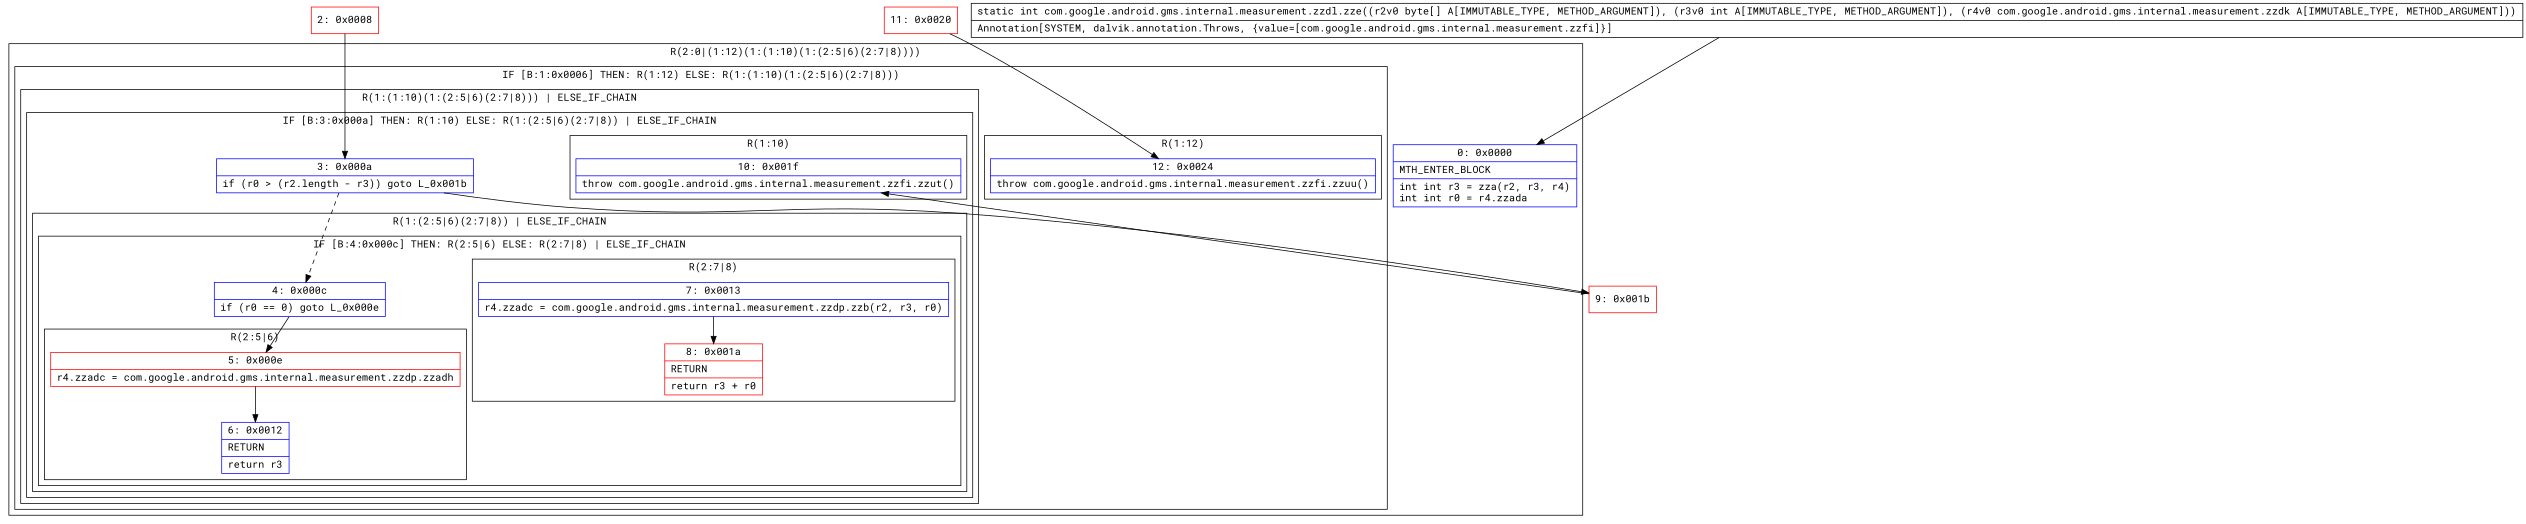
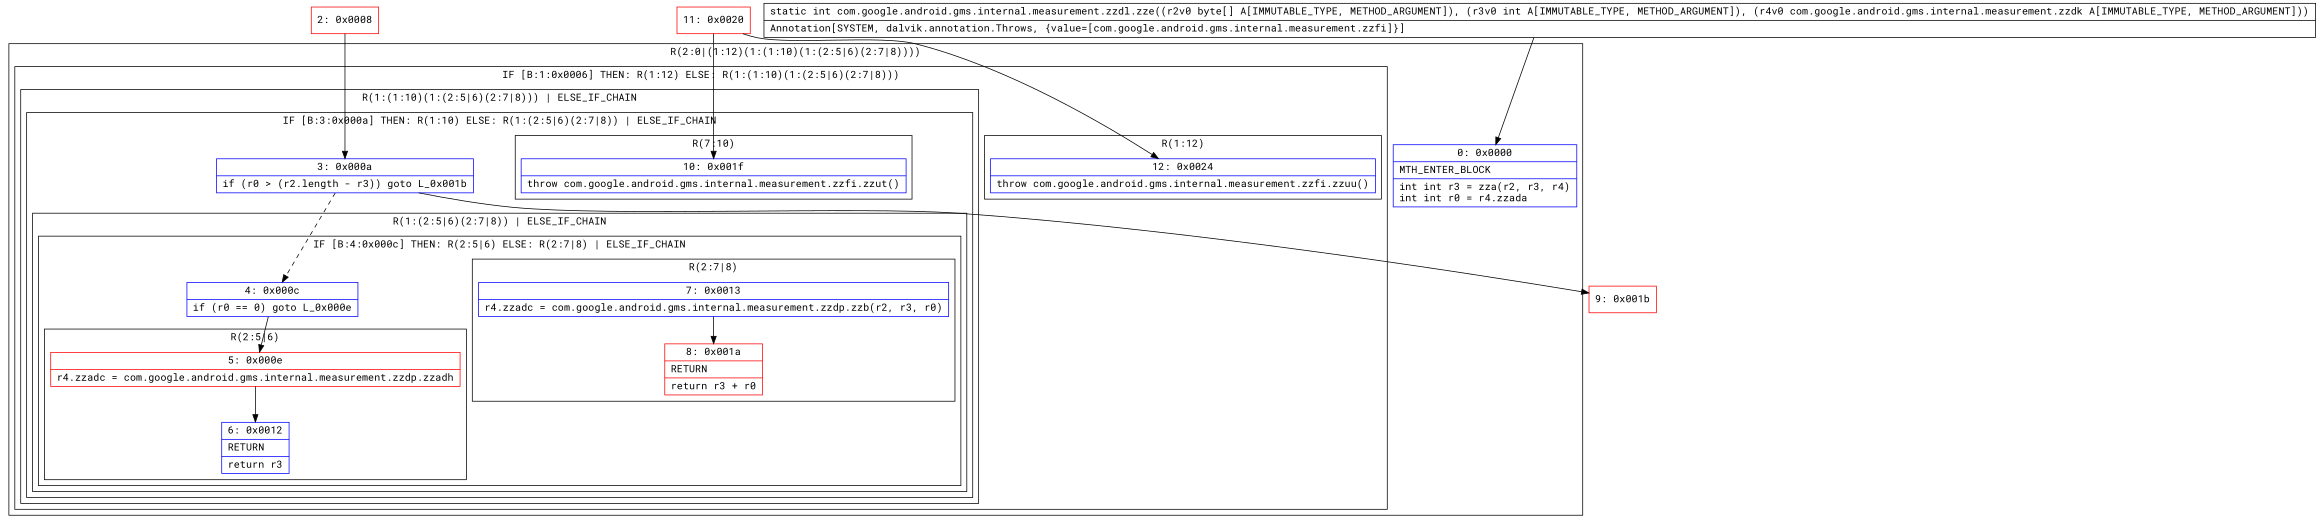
(768, 144) -> (714, 144)
(1239, 244) -> (714, 95)
